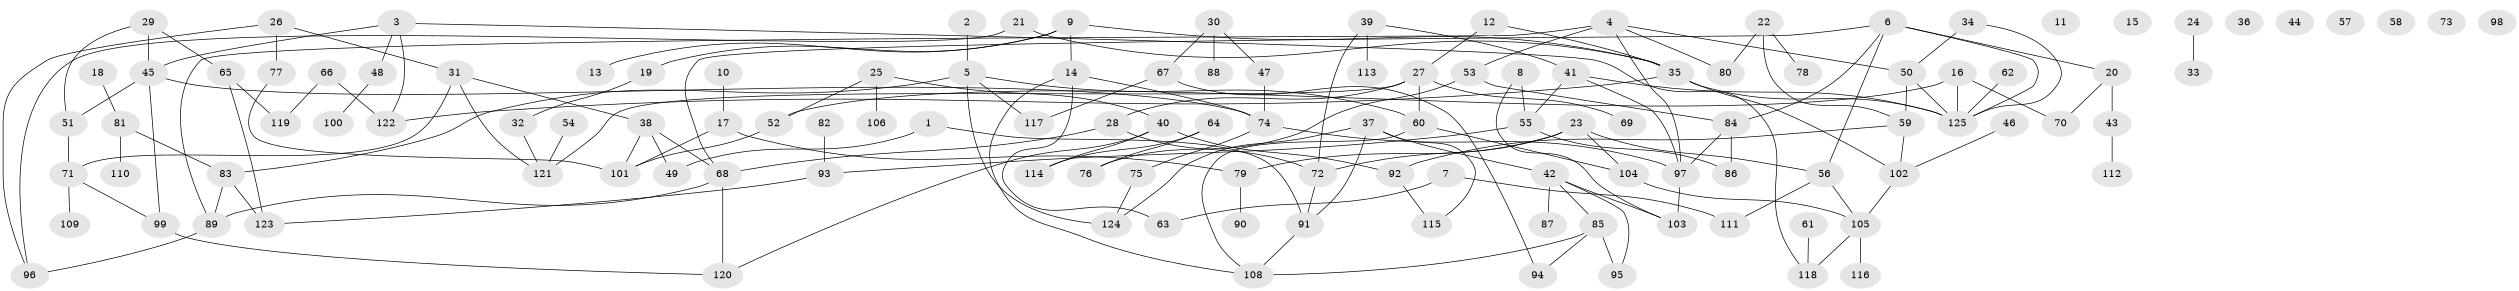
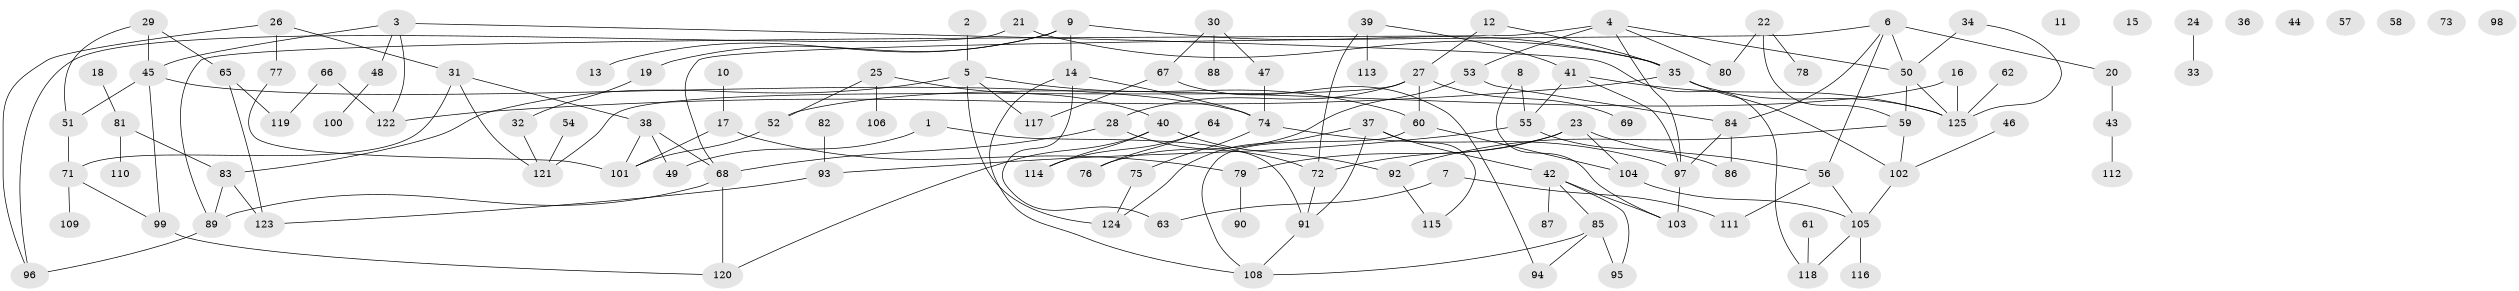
(2032, 60) -> (1897, 48)
(2061, 124) -> none
